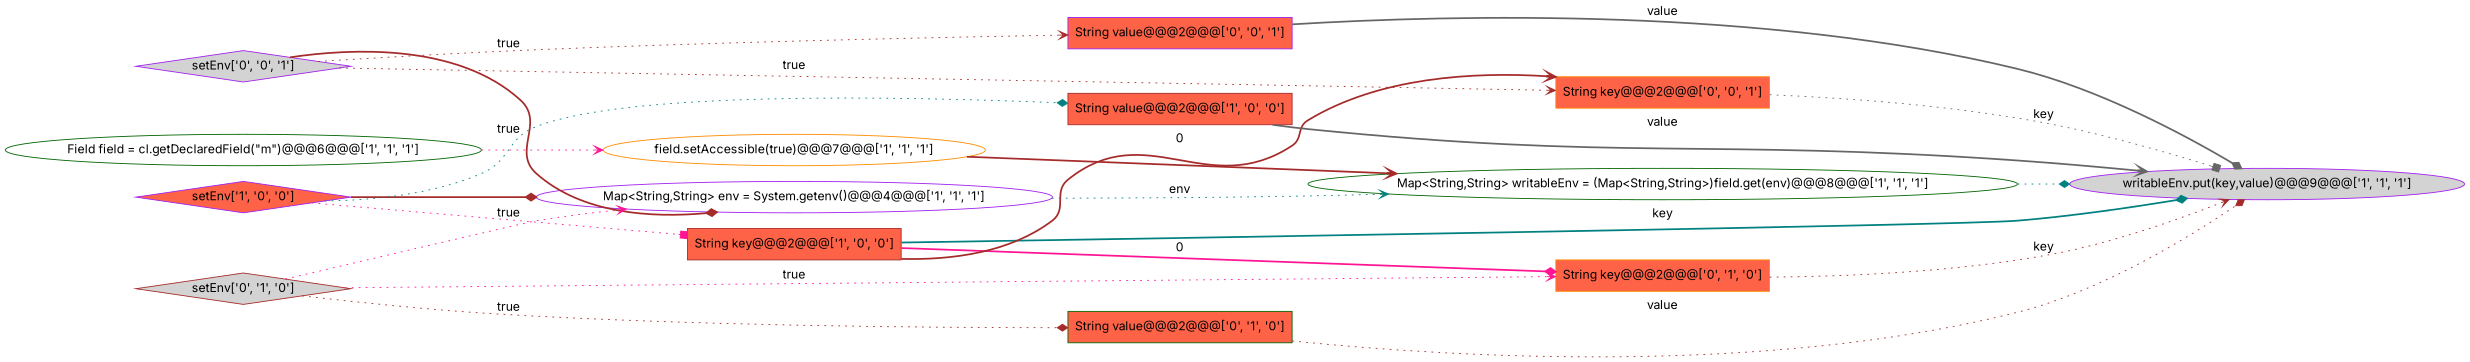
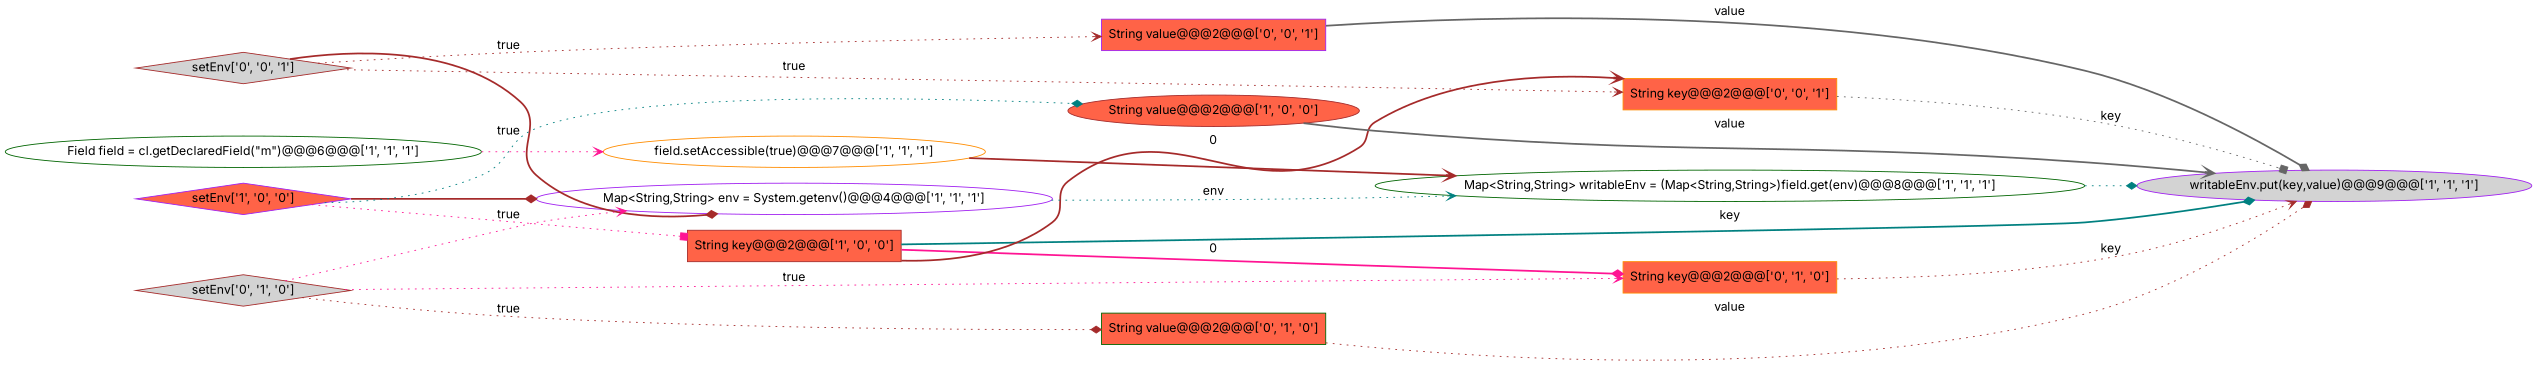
(243, 66) -> (243, 68)
(1180, 109) -> (1214, 111)
